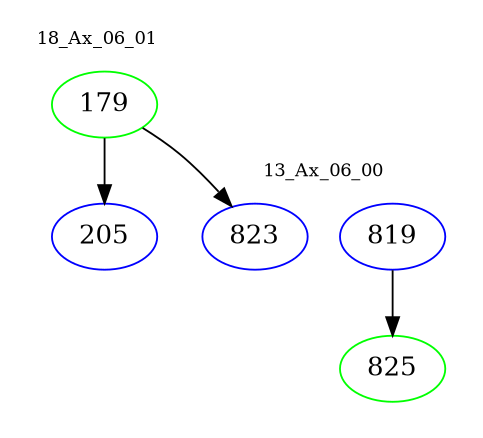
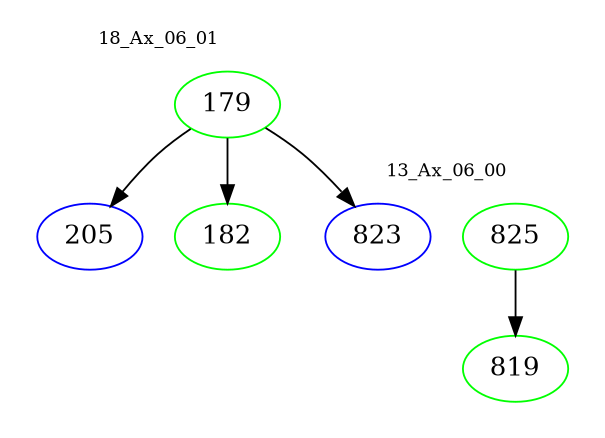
none -> (228, 237)
(393, 237) -> (516, 369)
(393, 294) -> (516, 294)
